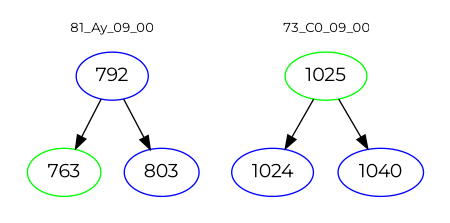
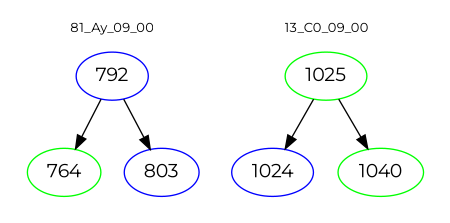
(327, 29) -> (327, 29)
(64, 172) -> (64, 172)
(381, 172) -> (381, 172)
